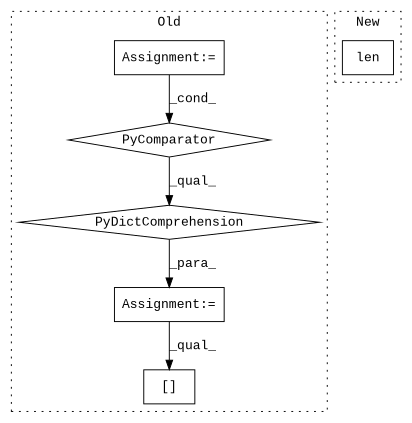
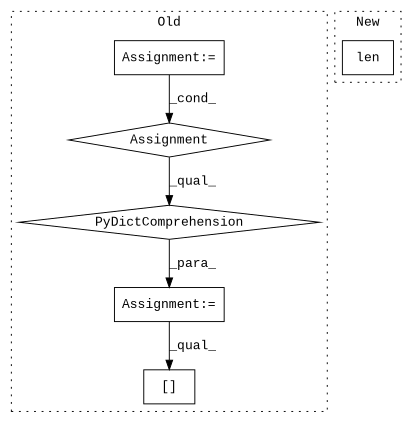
(169, 140) -> (169, 140)
